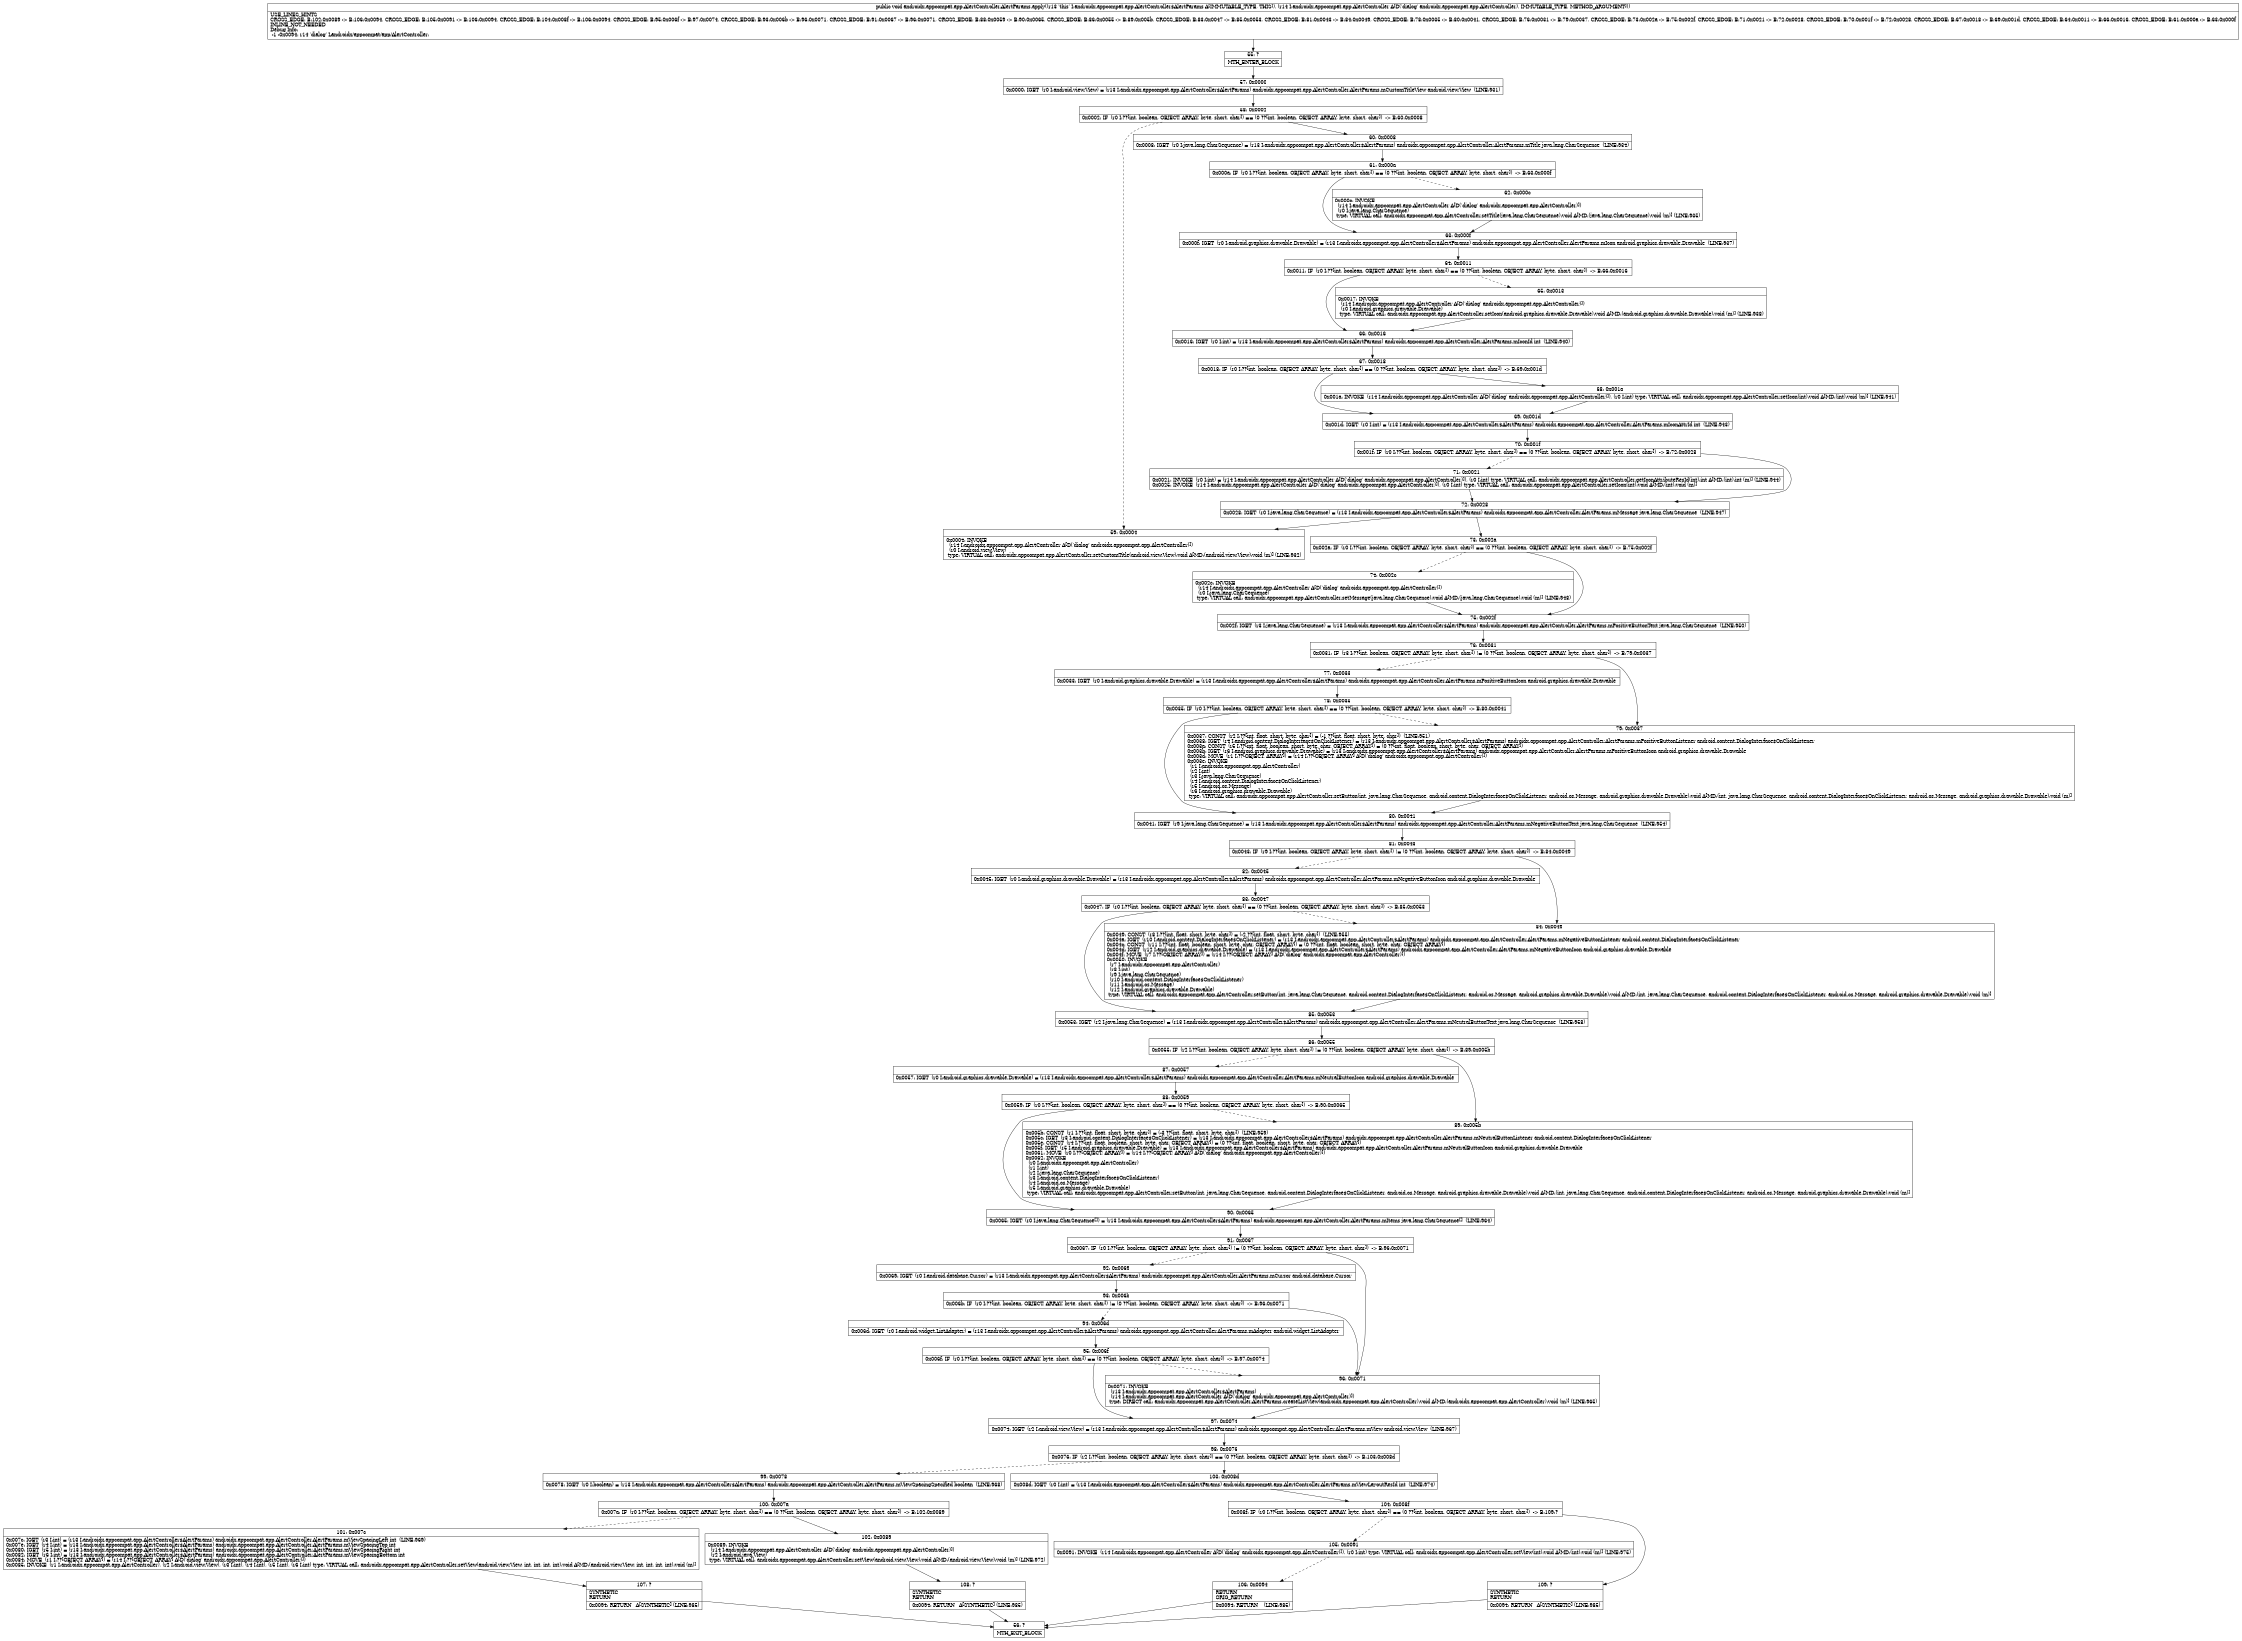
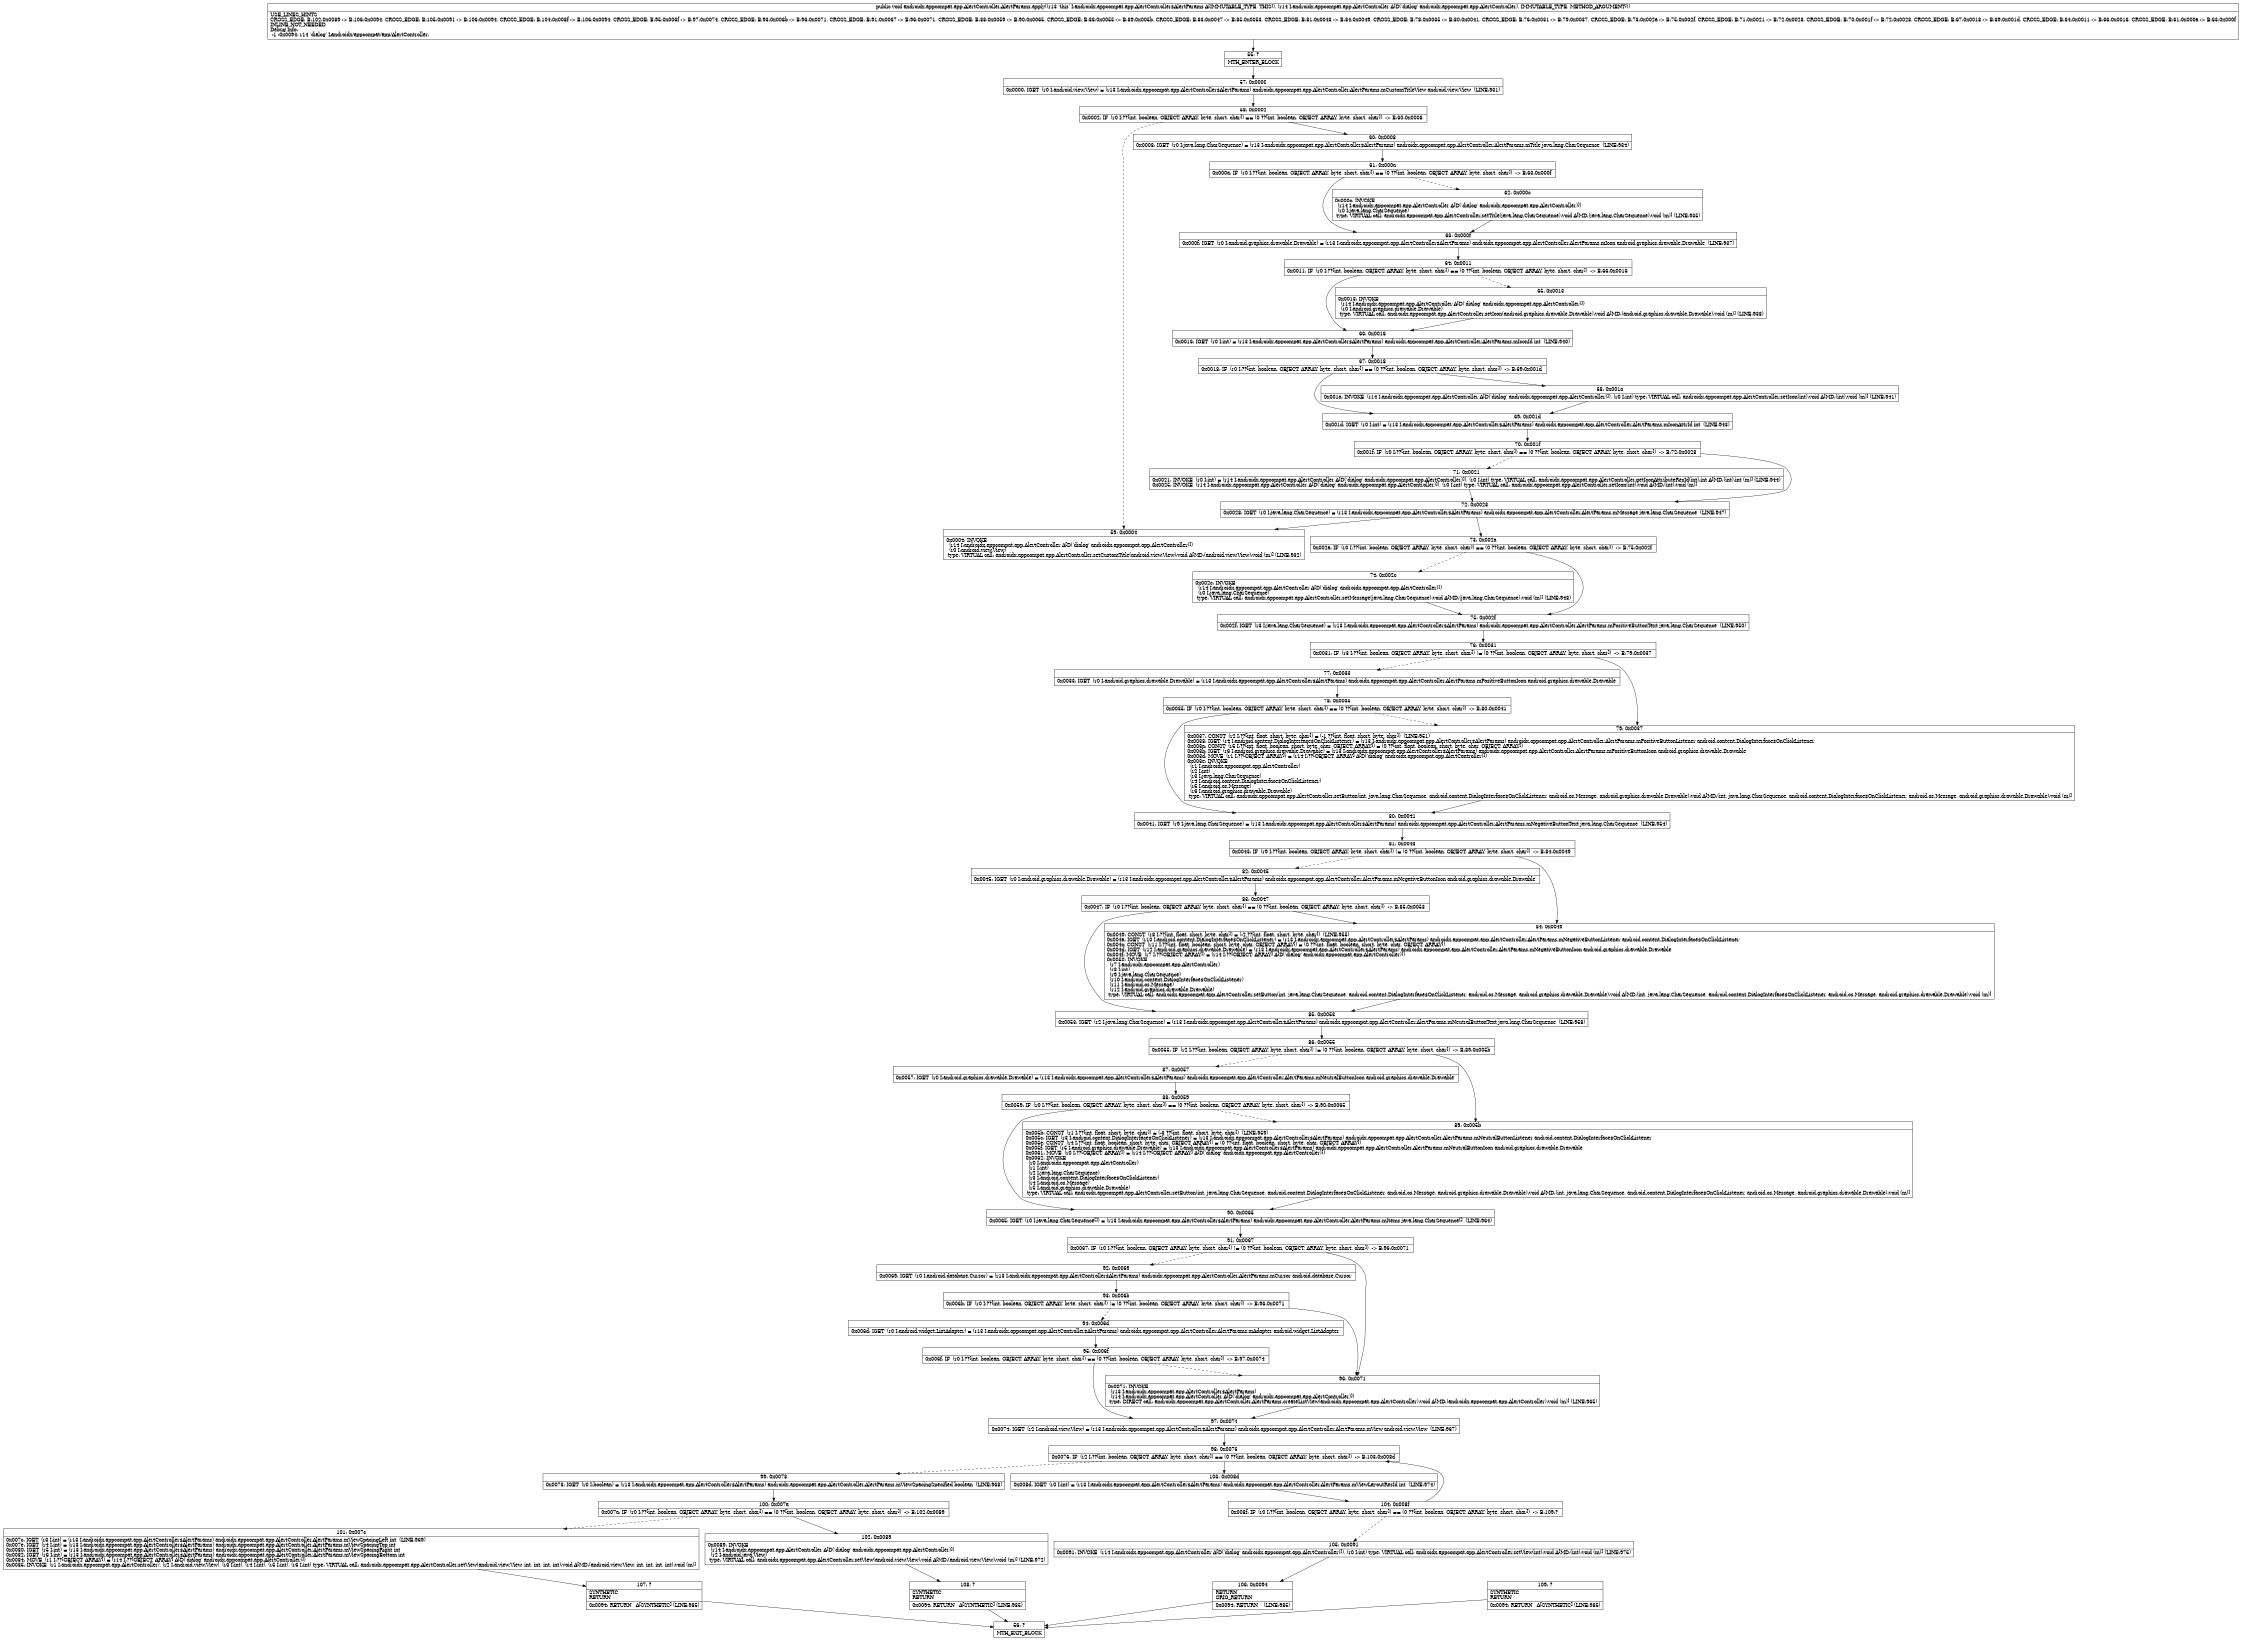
(1360, 299) -> (1360, 299)
(1323, 917) -> (1323, 917)
(1637, 1530) -> (1433, 1470)
(1306, 1568) -> (1306, 1568)
